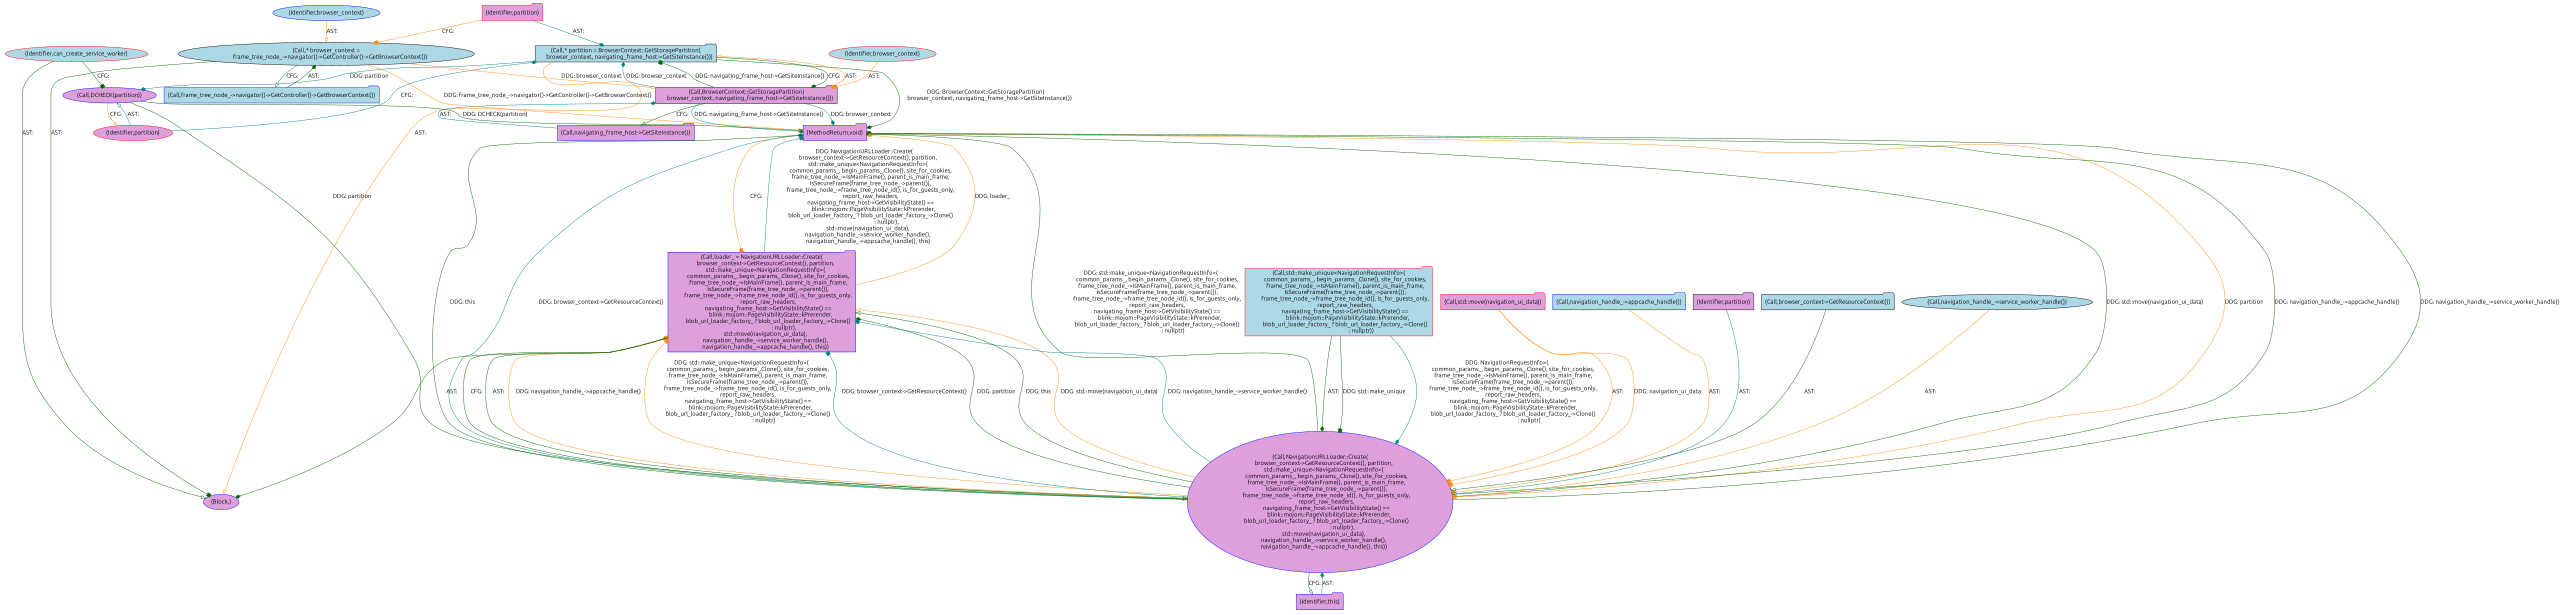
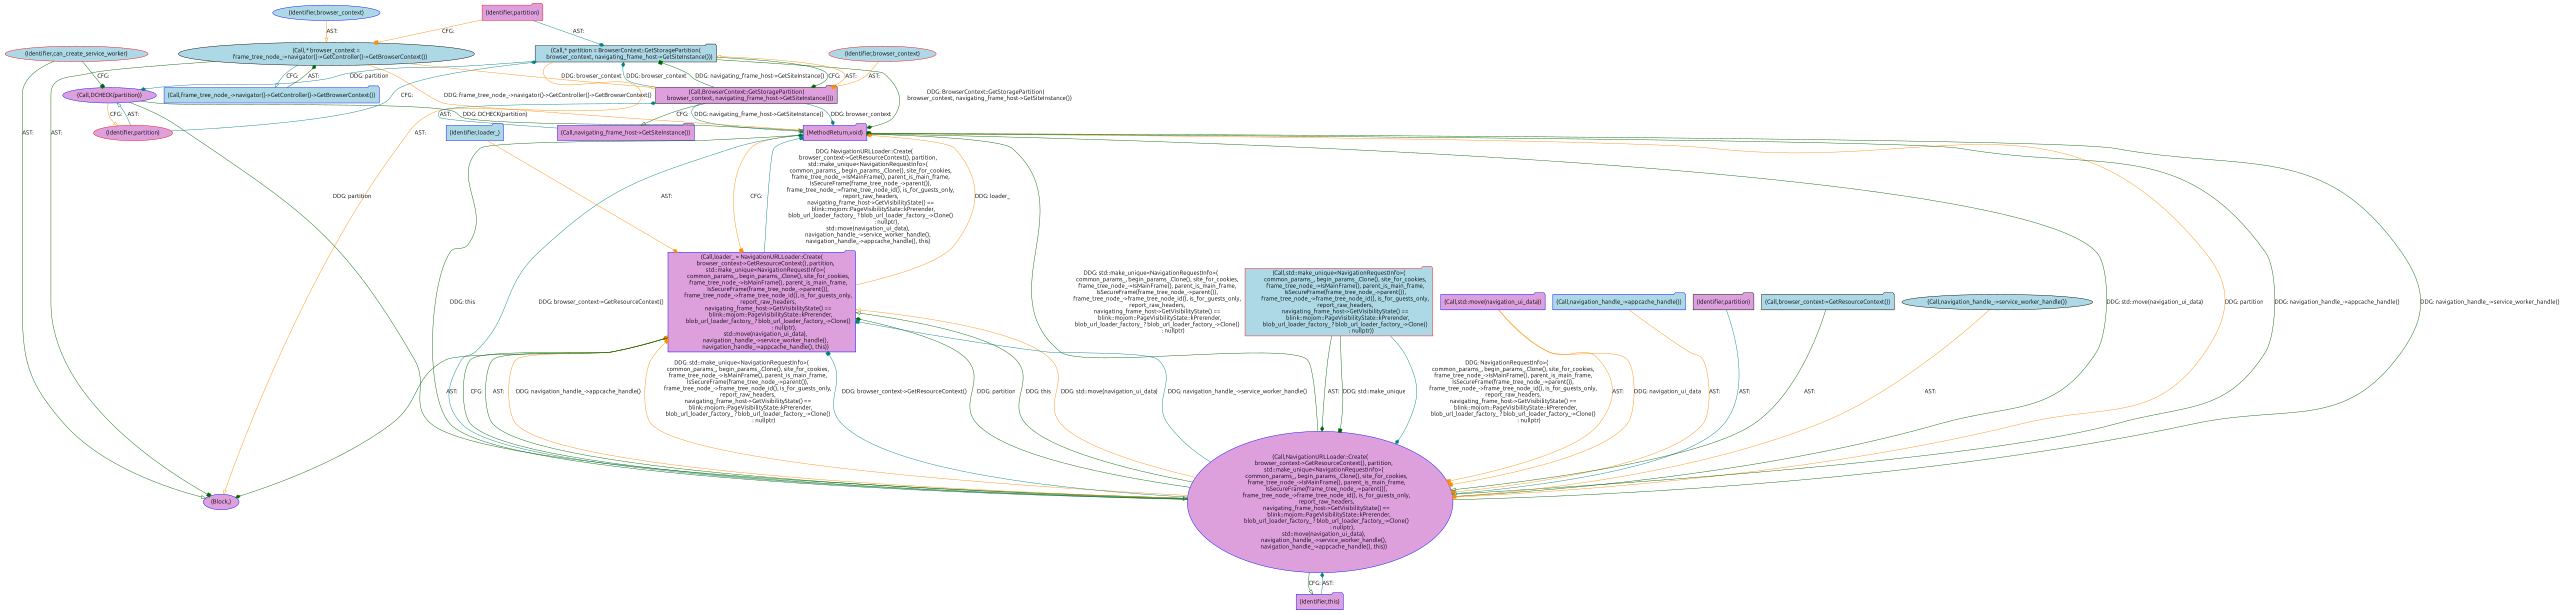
none -> (475, 133)
(1493, 302) -> (1493, 302)
